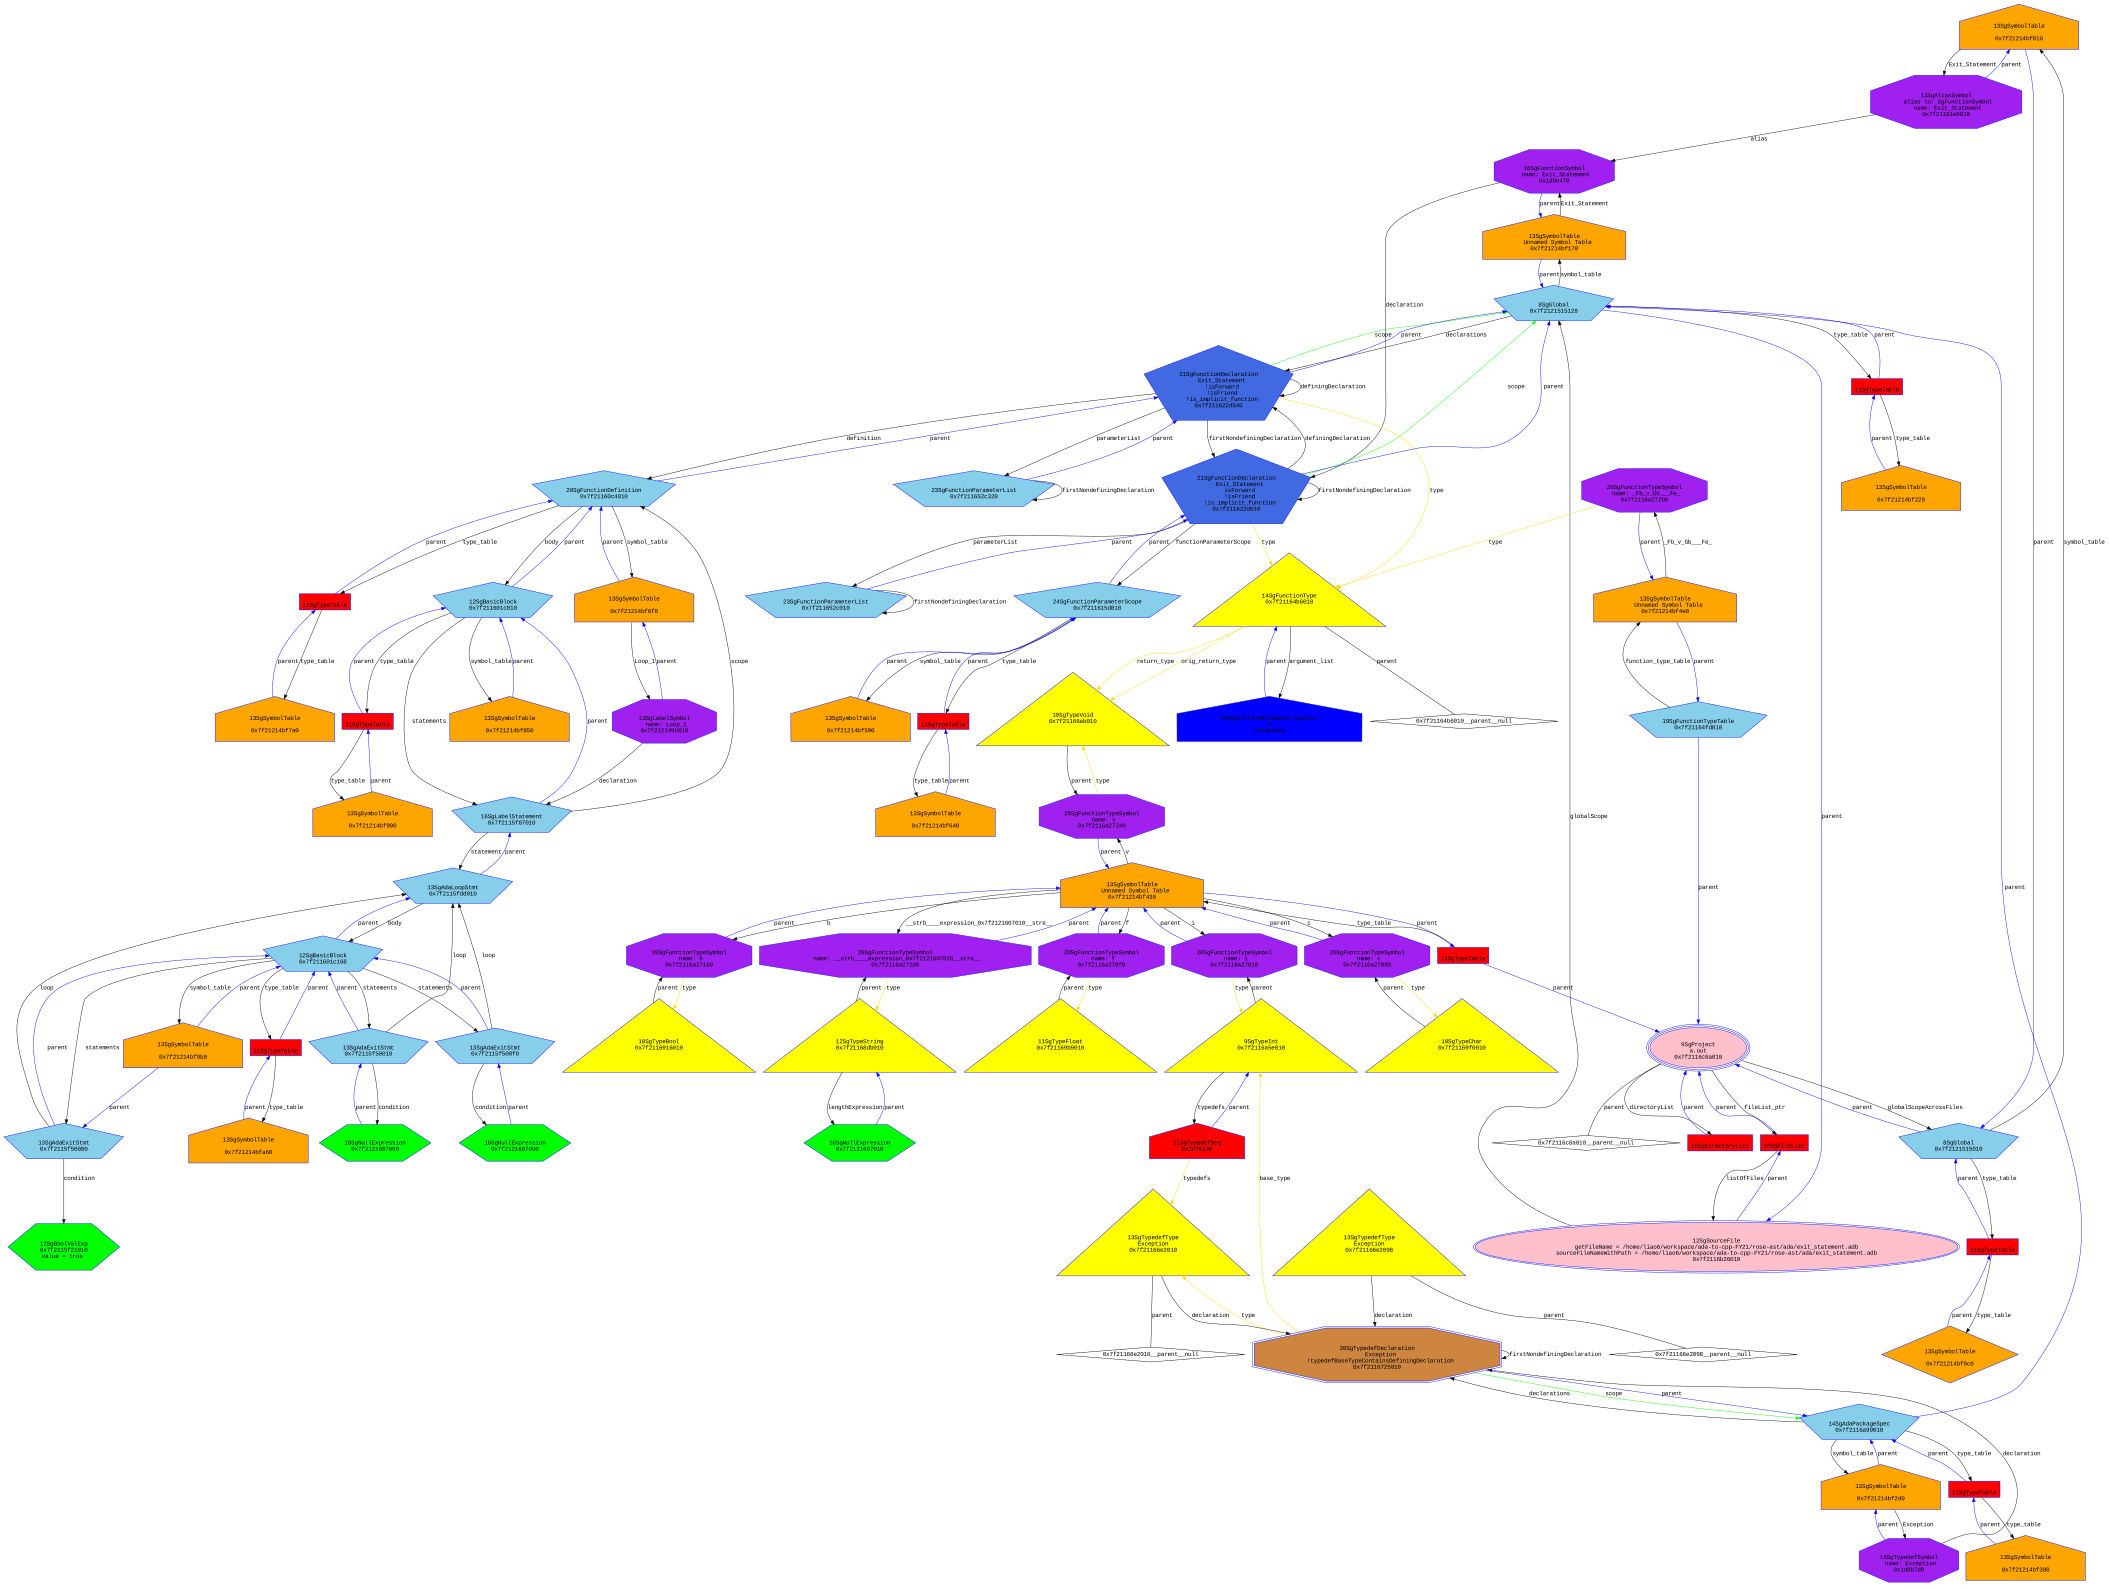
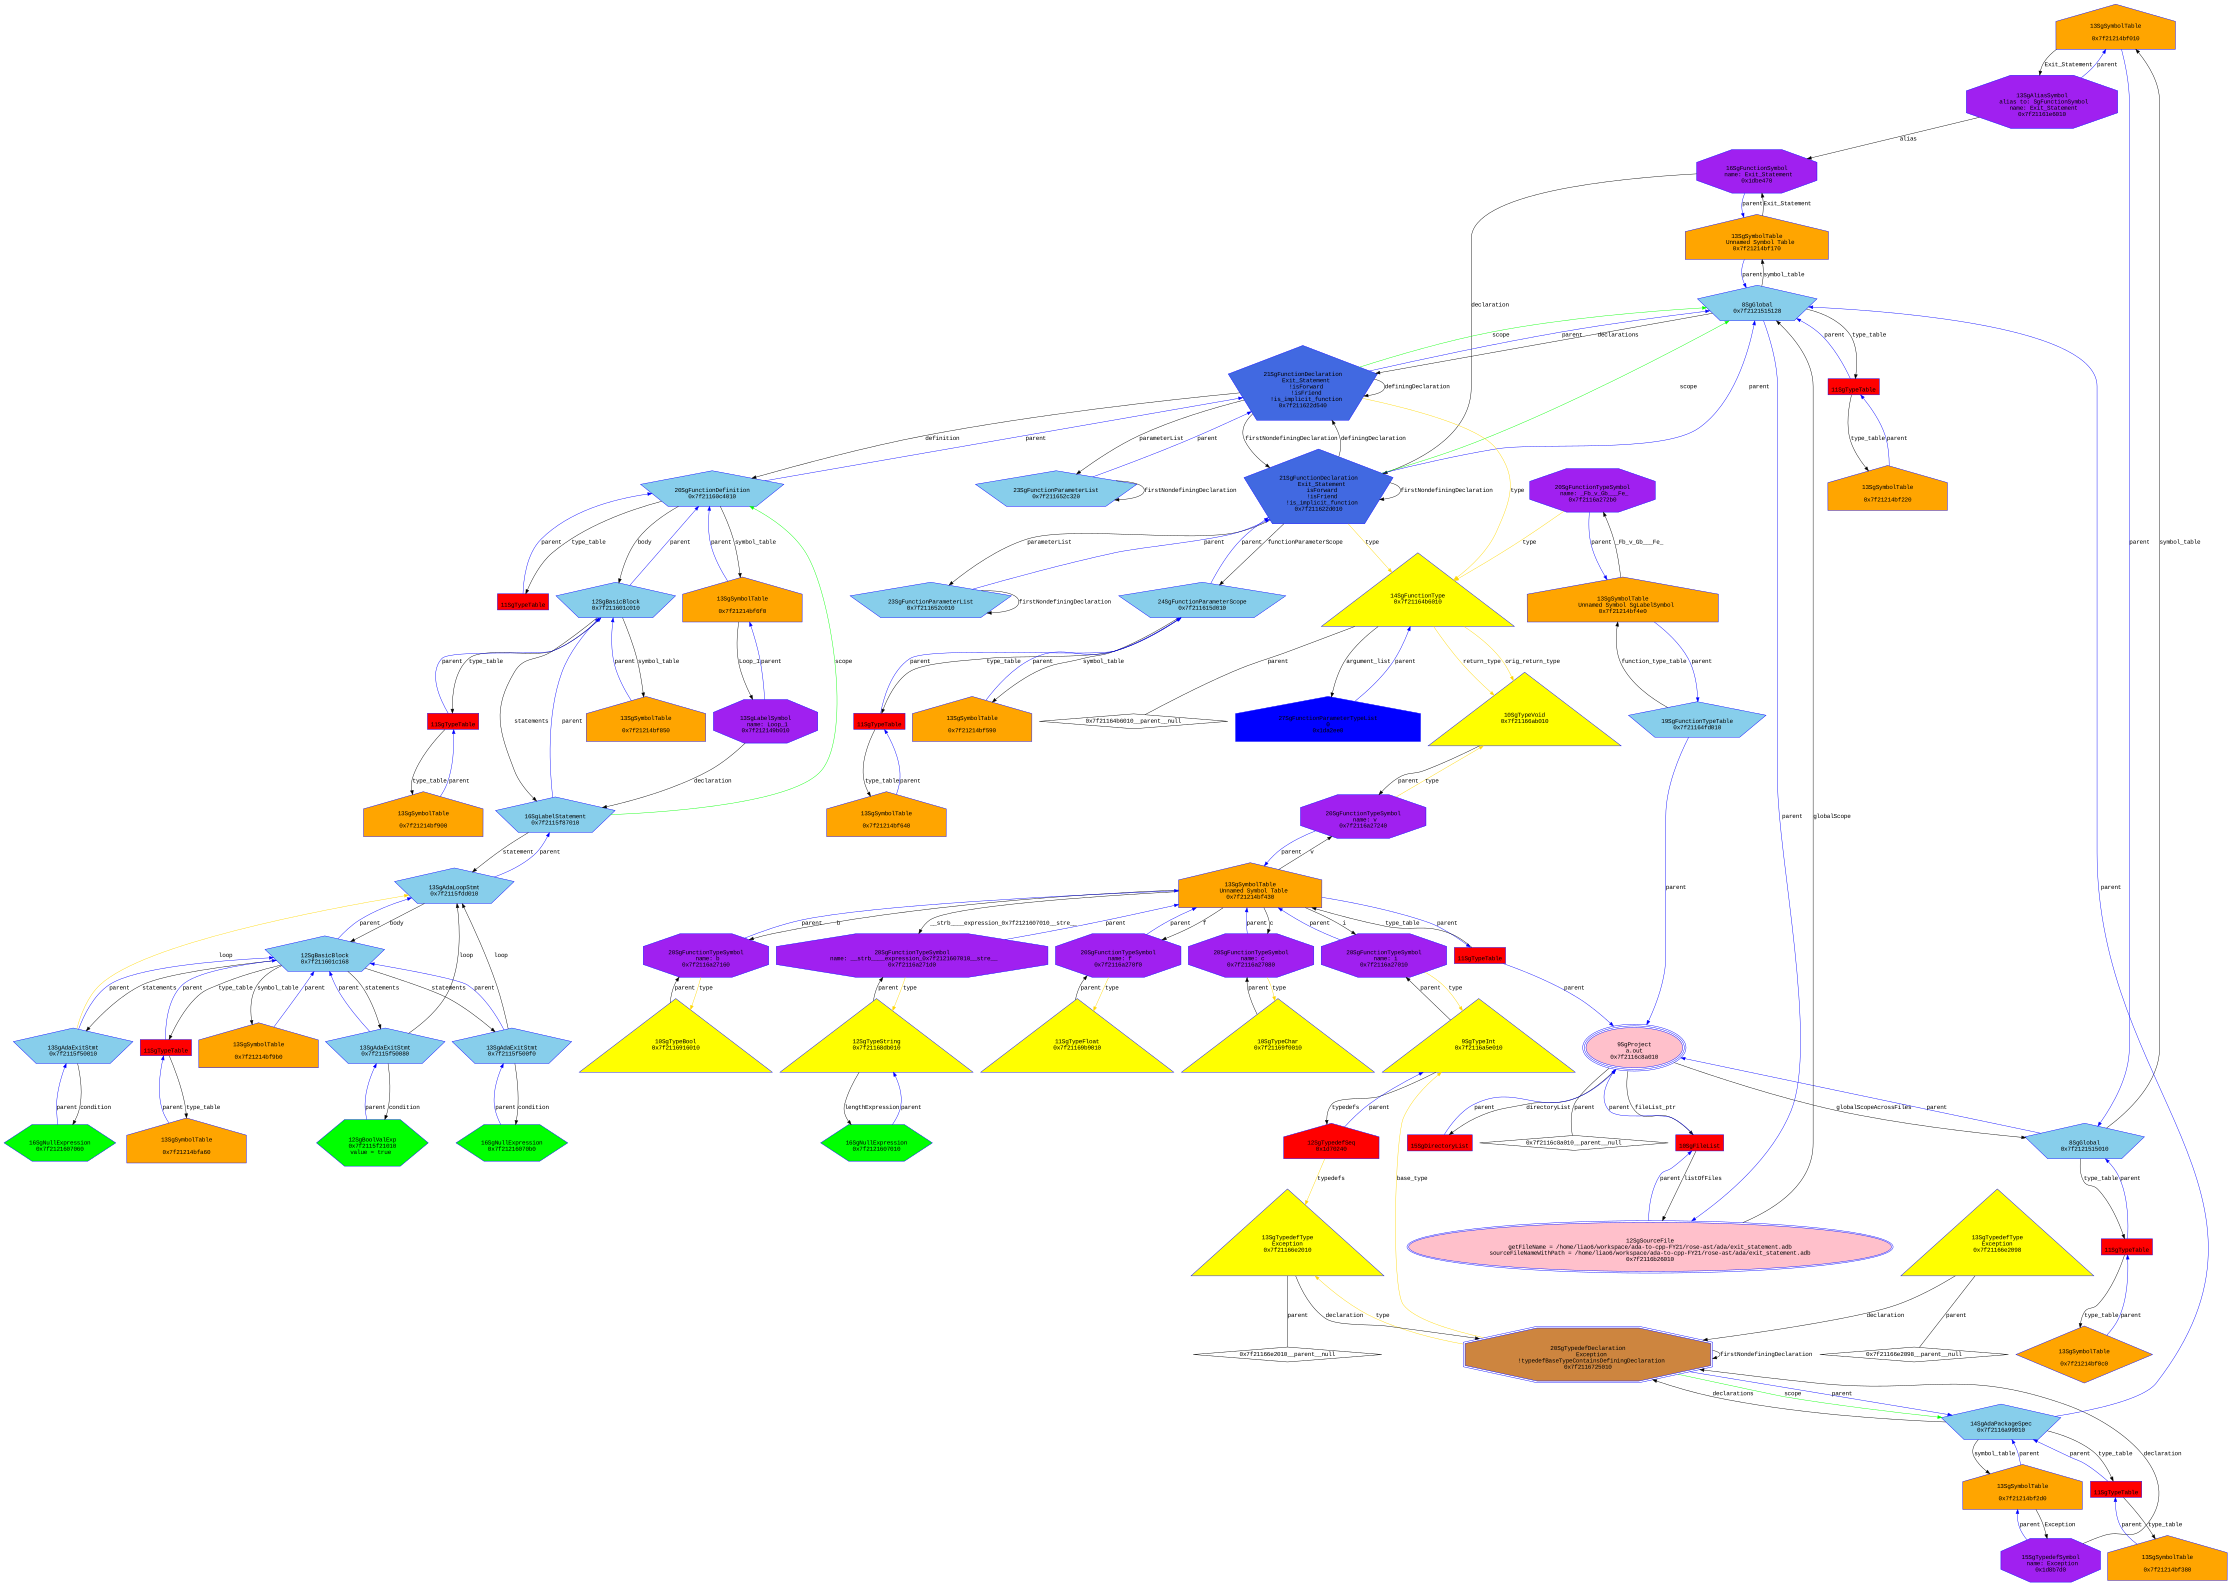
(1665, 602) -> (1623, 602)
(734, 704) -> (834, 735)
(275, 721) -> none
(449, 987) -> (224, 934)
(122, 1096) -> (366, 1093)
